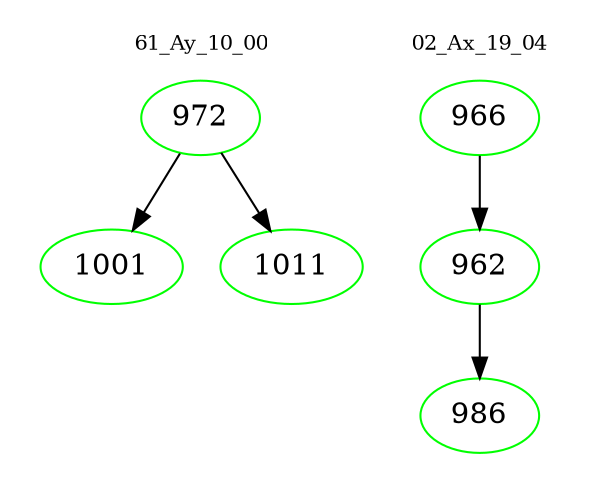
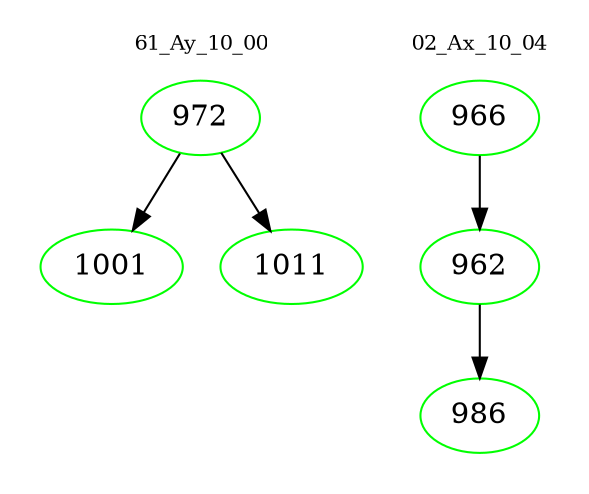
(480, 44) -> (480, 44)
